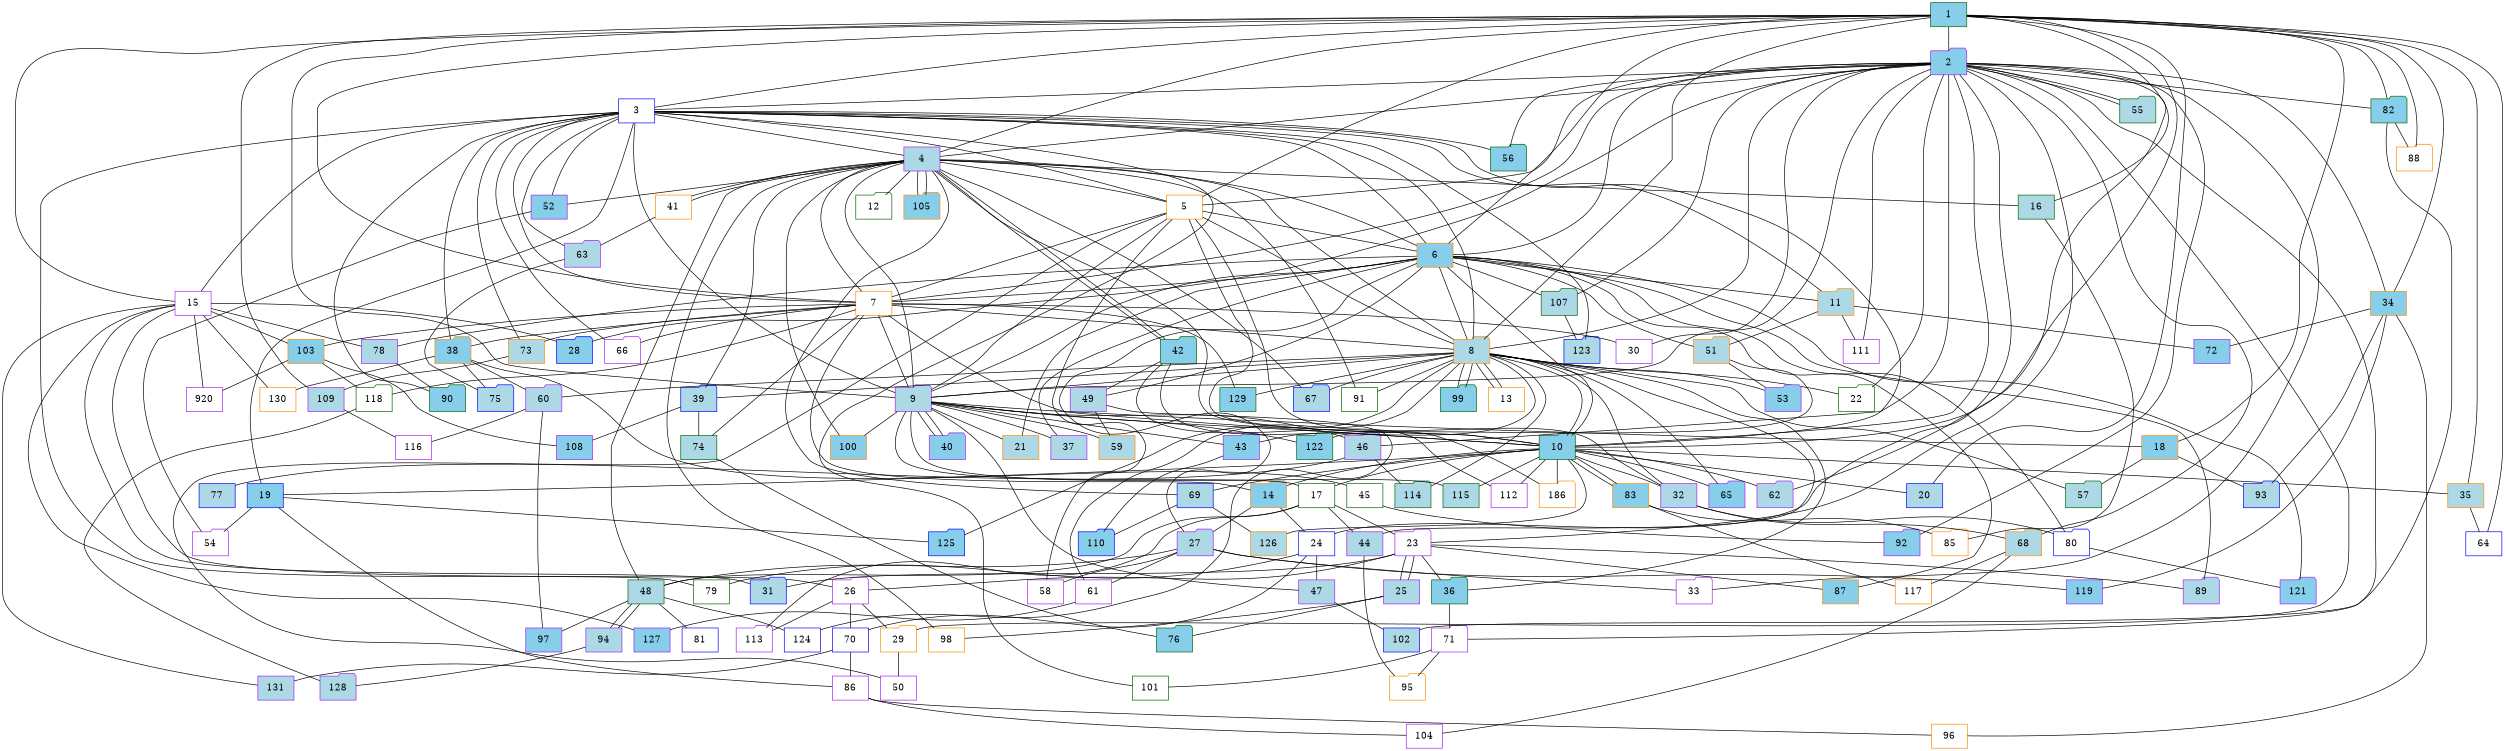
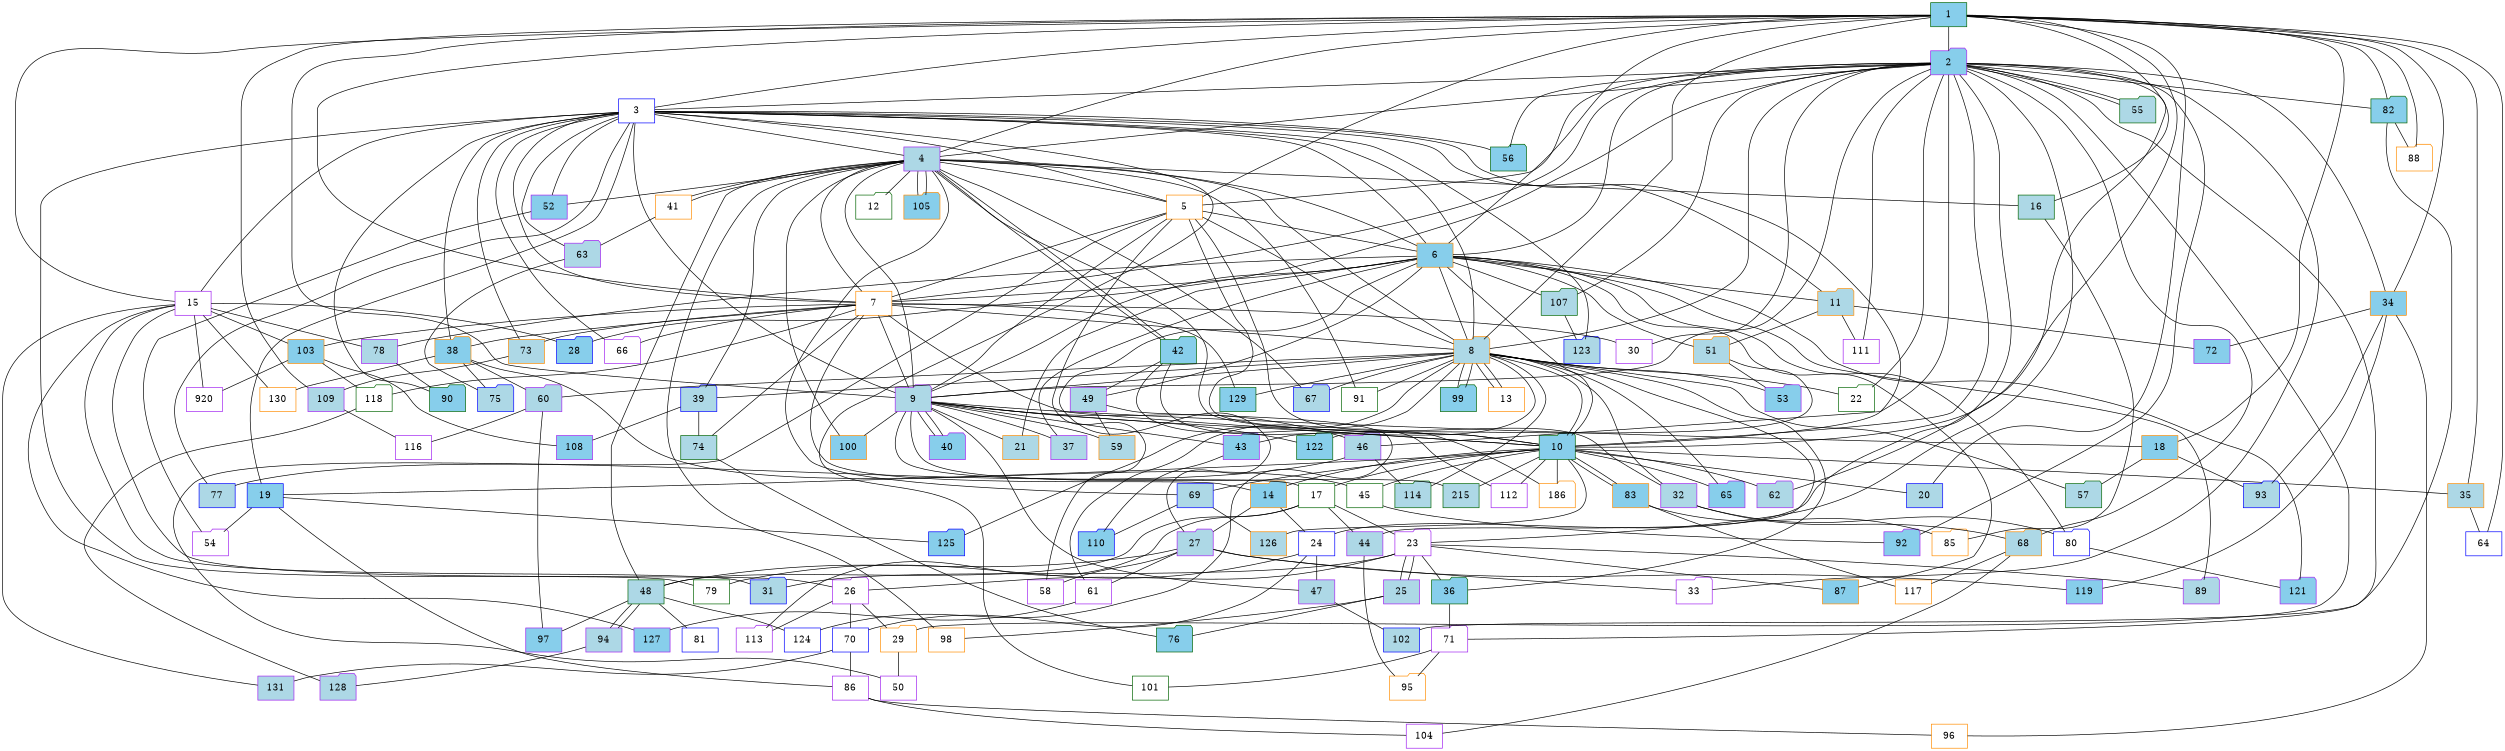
none -> (367, 277)
(1618, 471) -> (1460, 465)
(1461, 496) -> (1461, 496)
